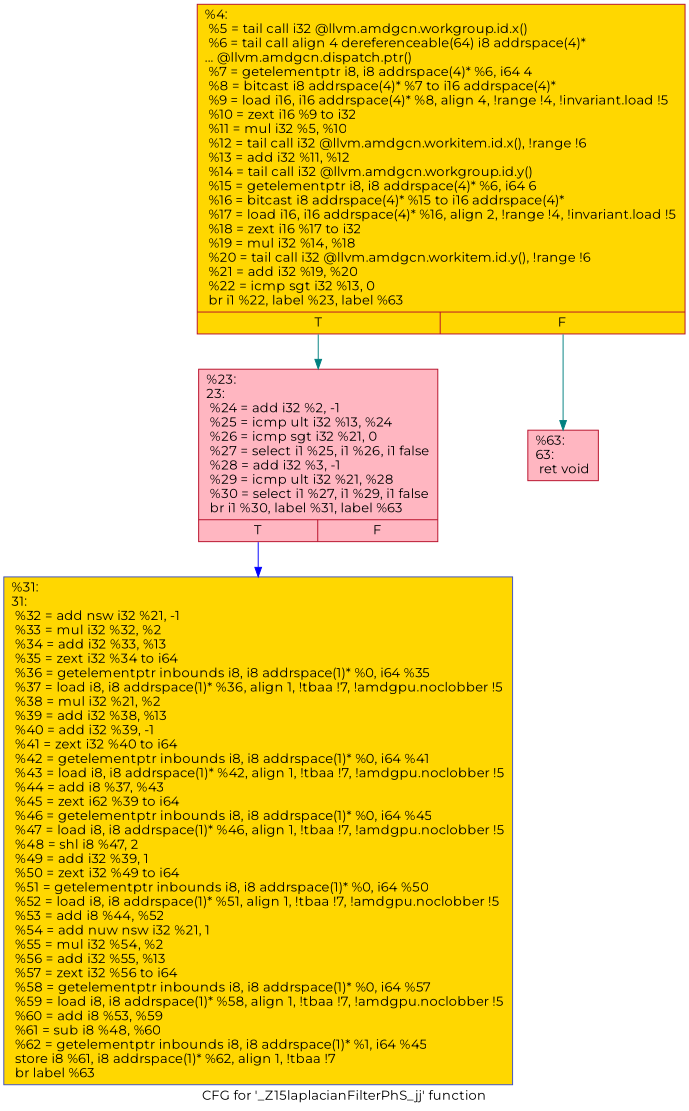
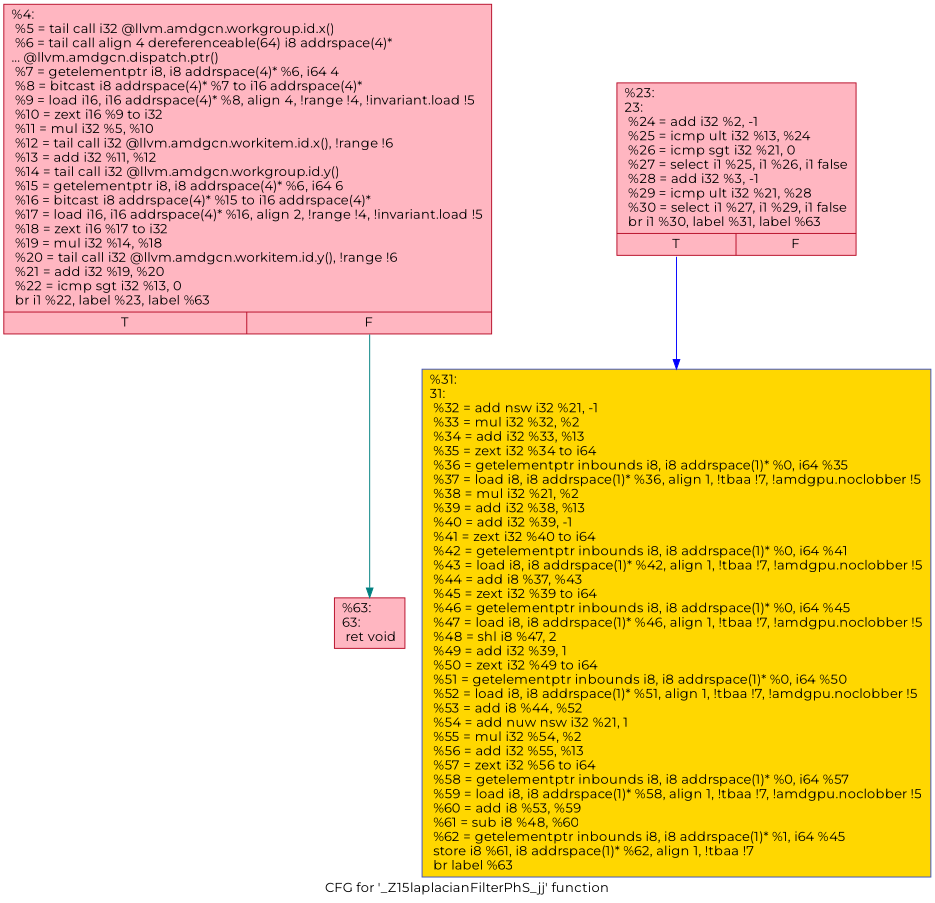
(441, 169) -> (248, 169)
(318, 347) -> none
(96, 802) -> (514, 594)
